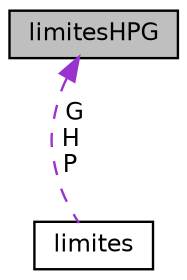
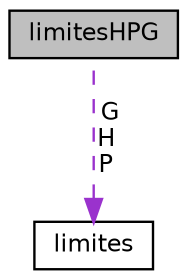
(52, 152) -> (94, 128)
